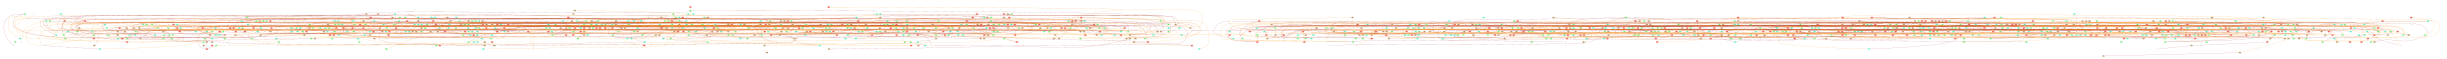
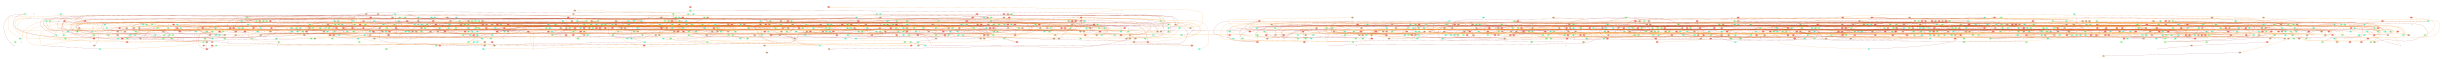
(784, 21) -> (784, 21)
none -> (1467, 35)
